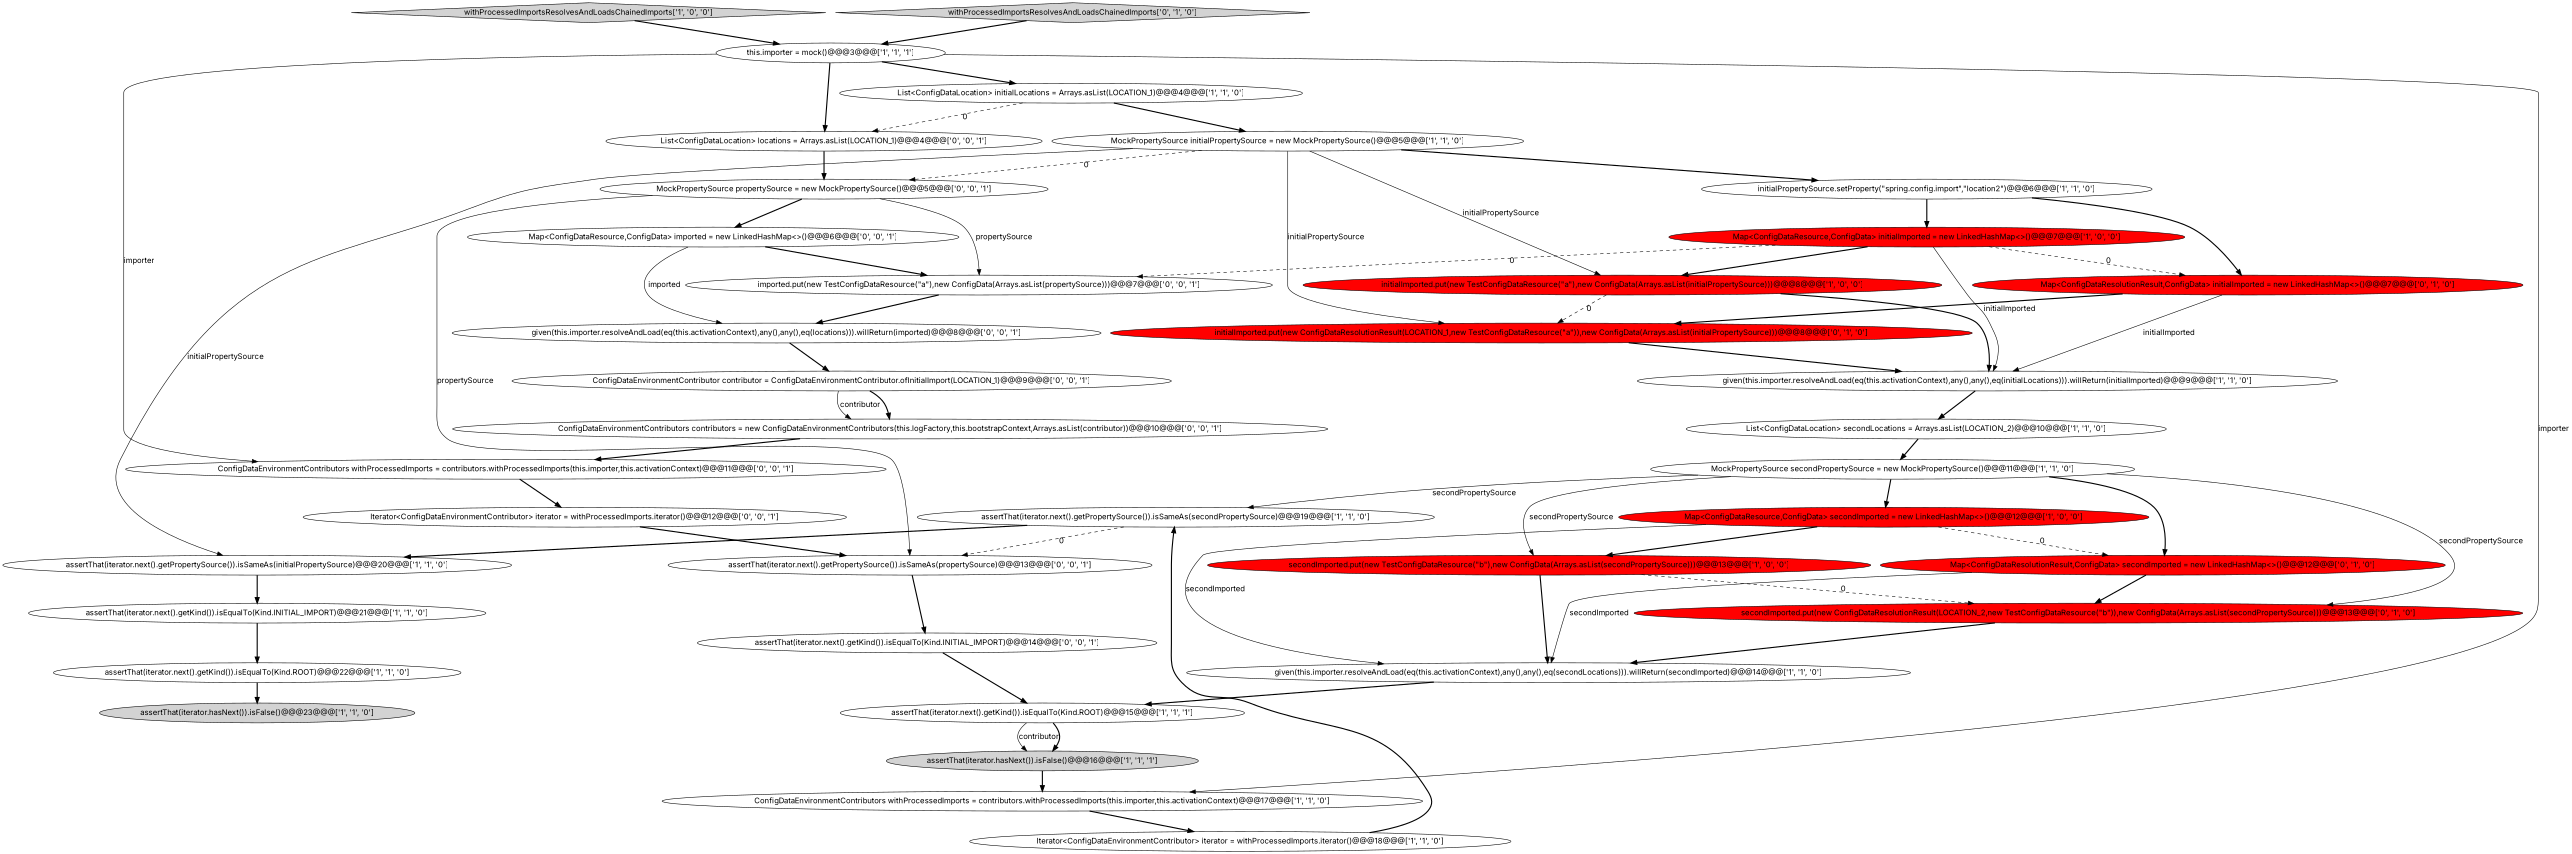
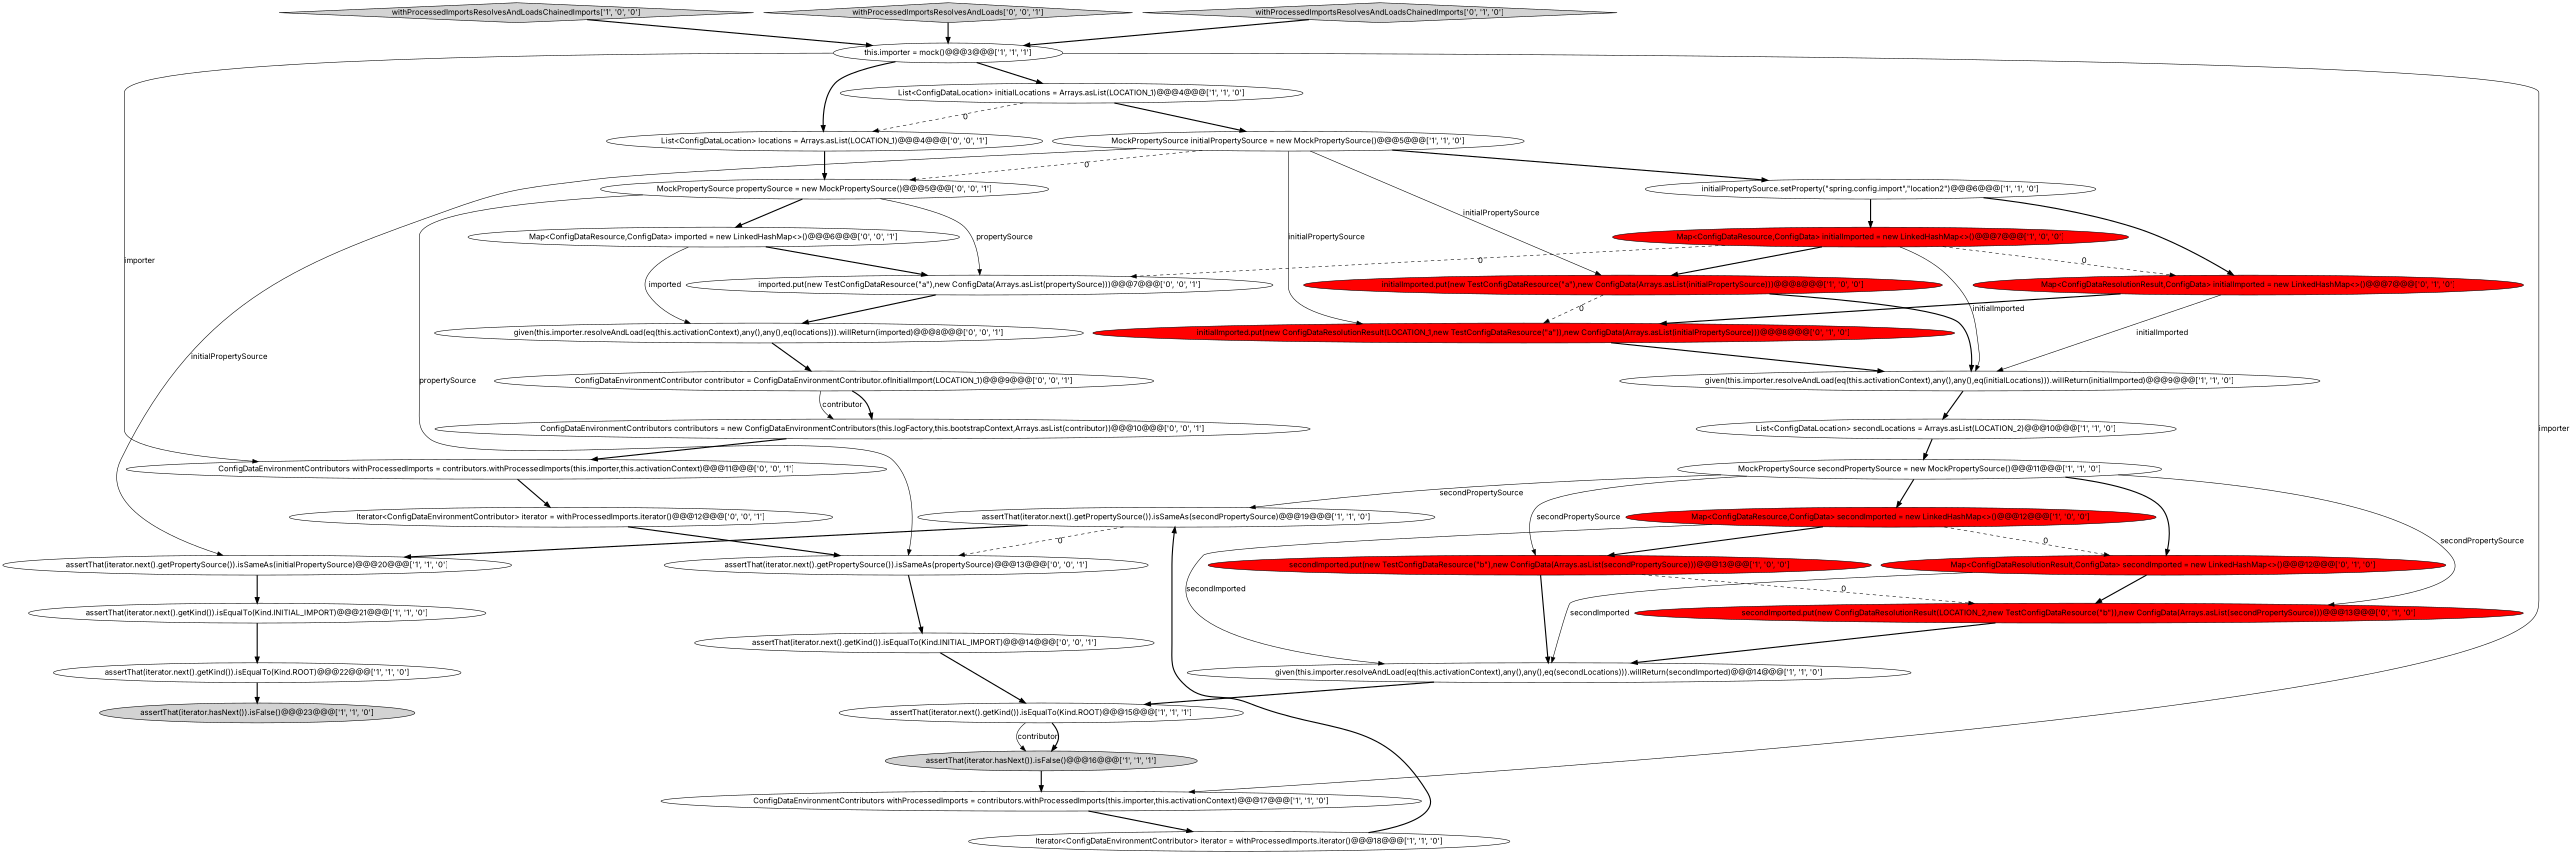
none -> (948, 13)
